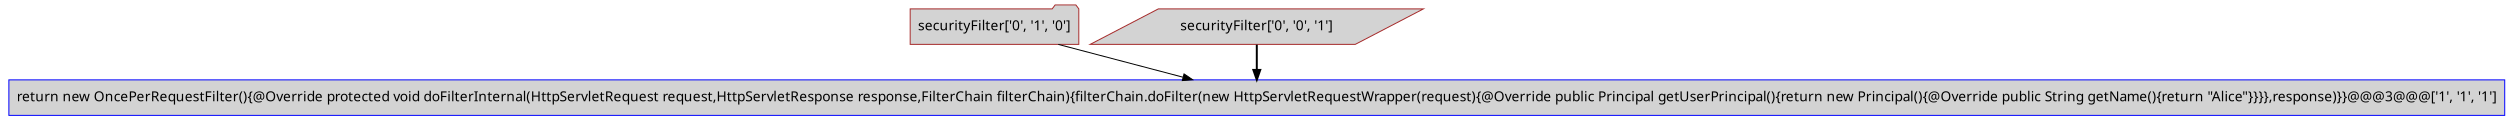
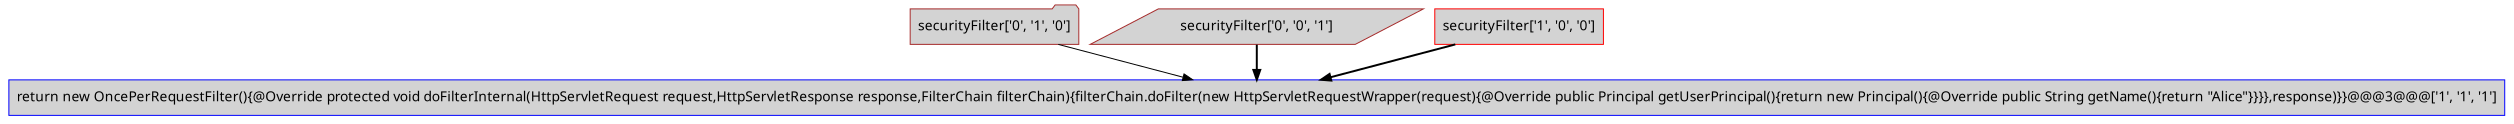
none -> (1519, 27)
